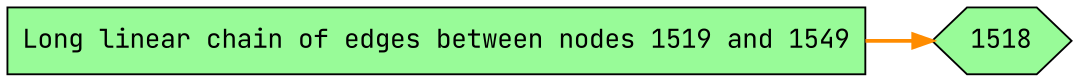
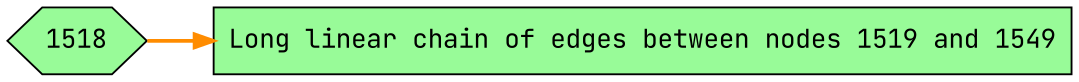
(889, 41) -> (171, 41)
